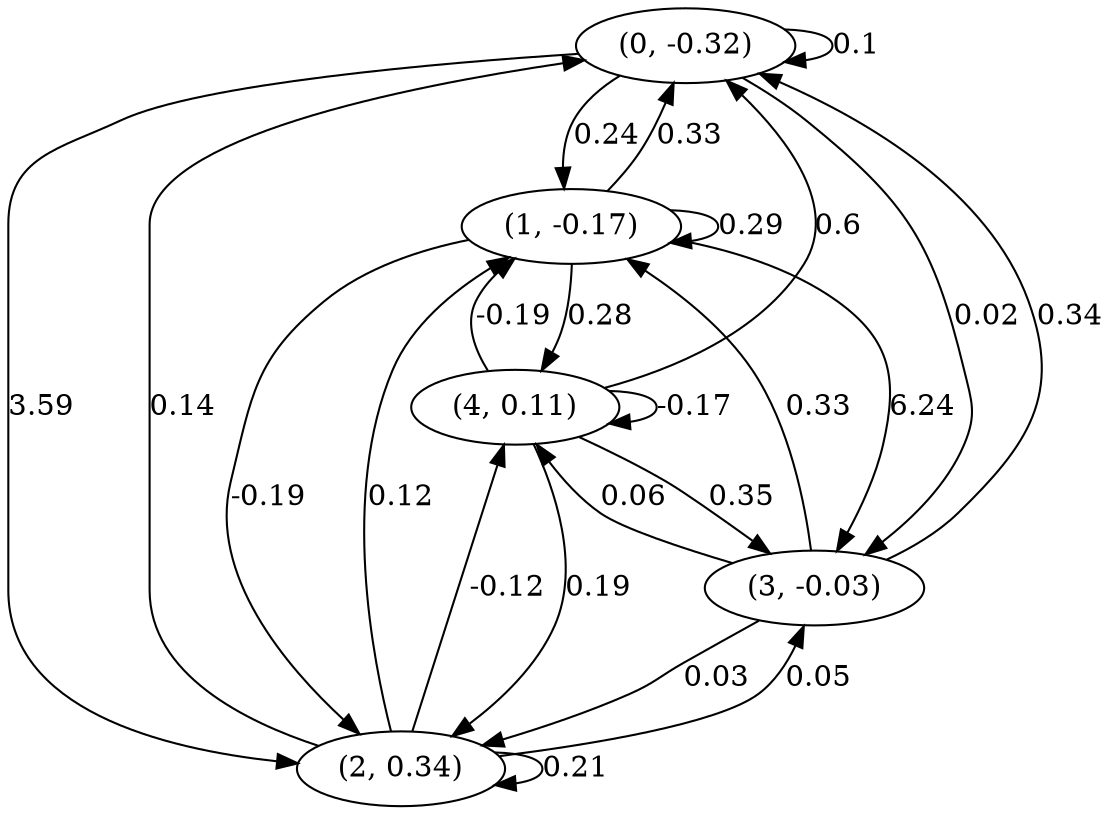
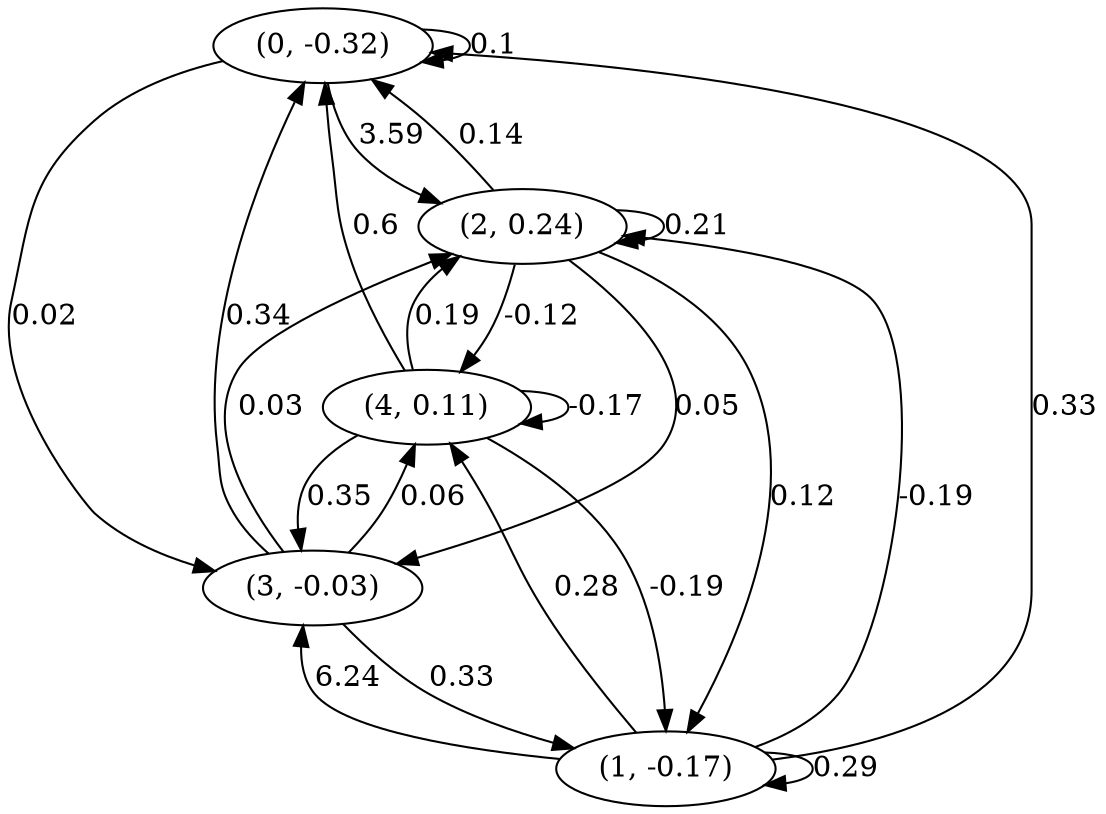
(578, 114) -> none
(401, 769) -> (523, 226)
